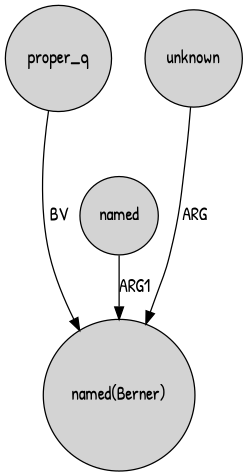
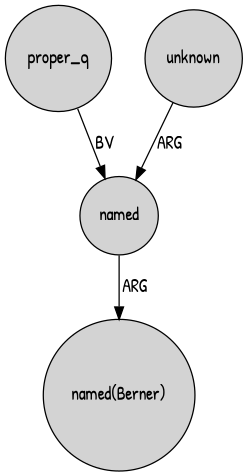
(179, 211) -> (157, 135)
(44, 217) -> (89, 138)
(135, 287) -> (135, 287)
